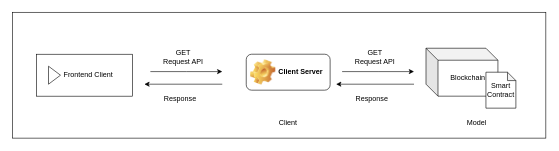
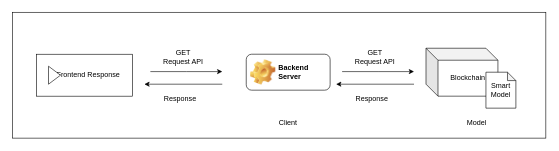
(302, 72) -> (305, 72)
(84, 75) -> (84, 75)
(501, 90) -> (501, 90)
